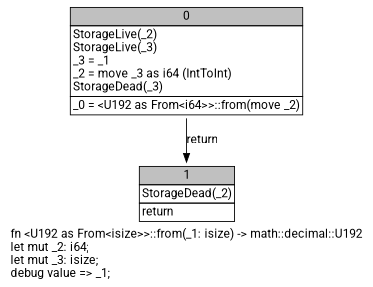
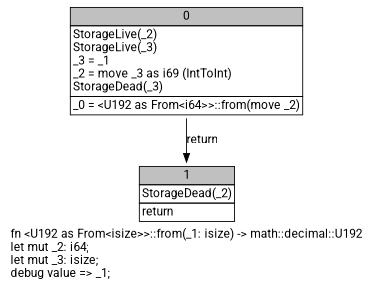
(152, 74) -> (152, 74)
